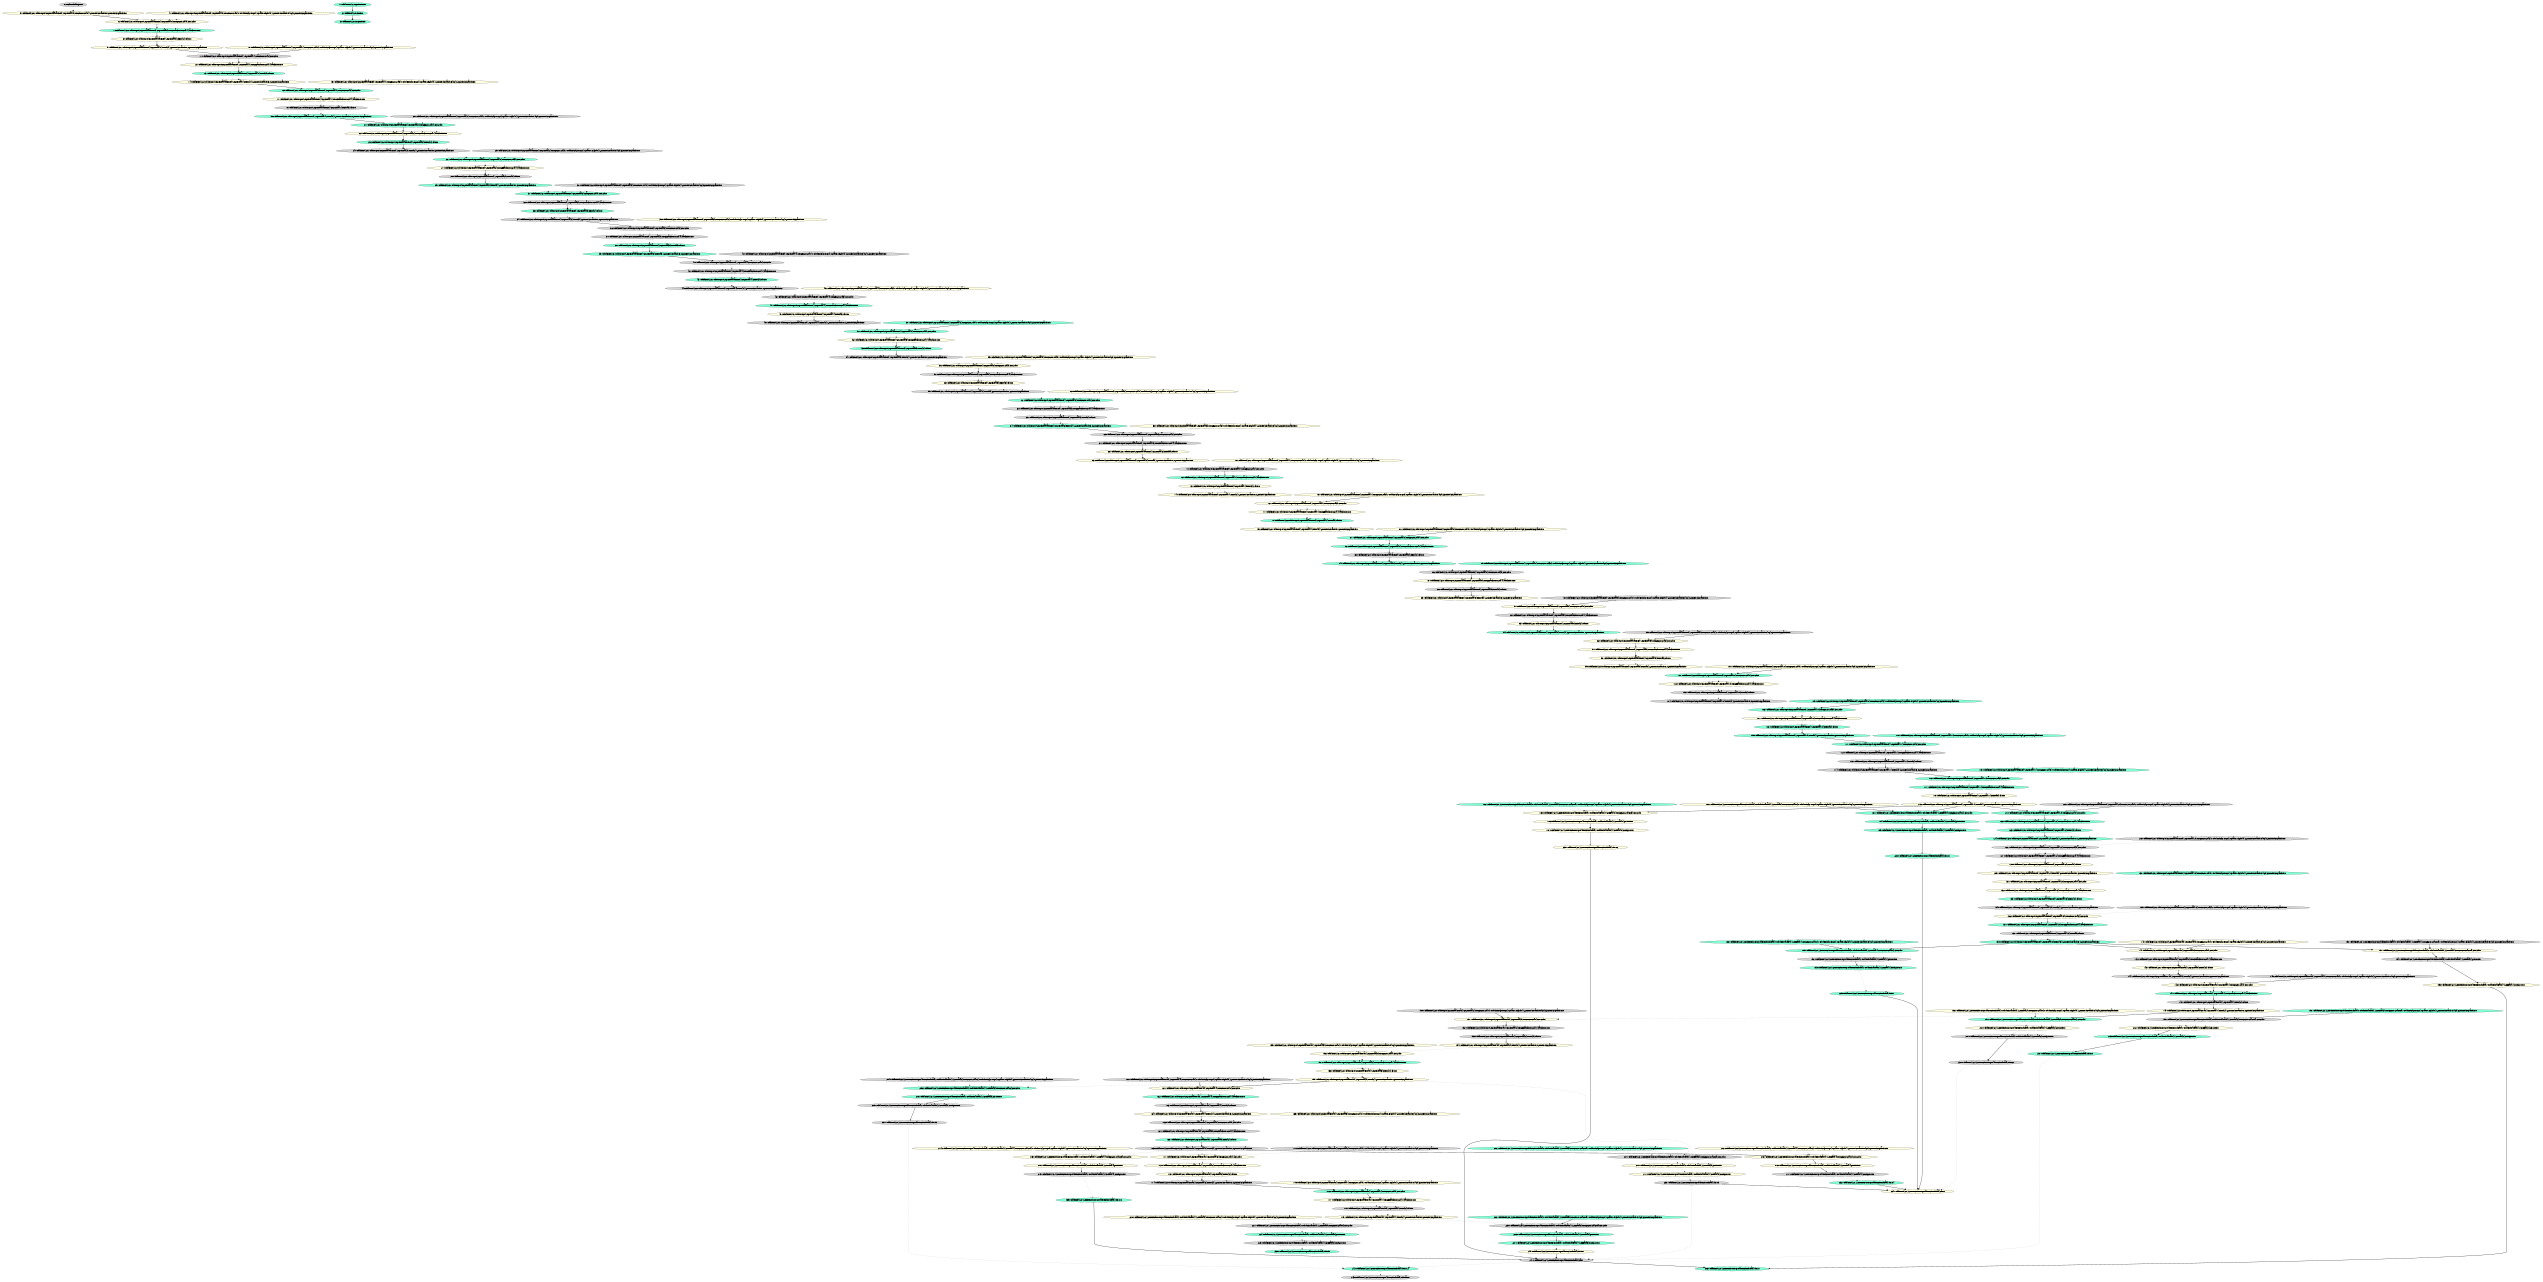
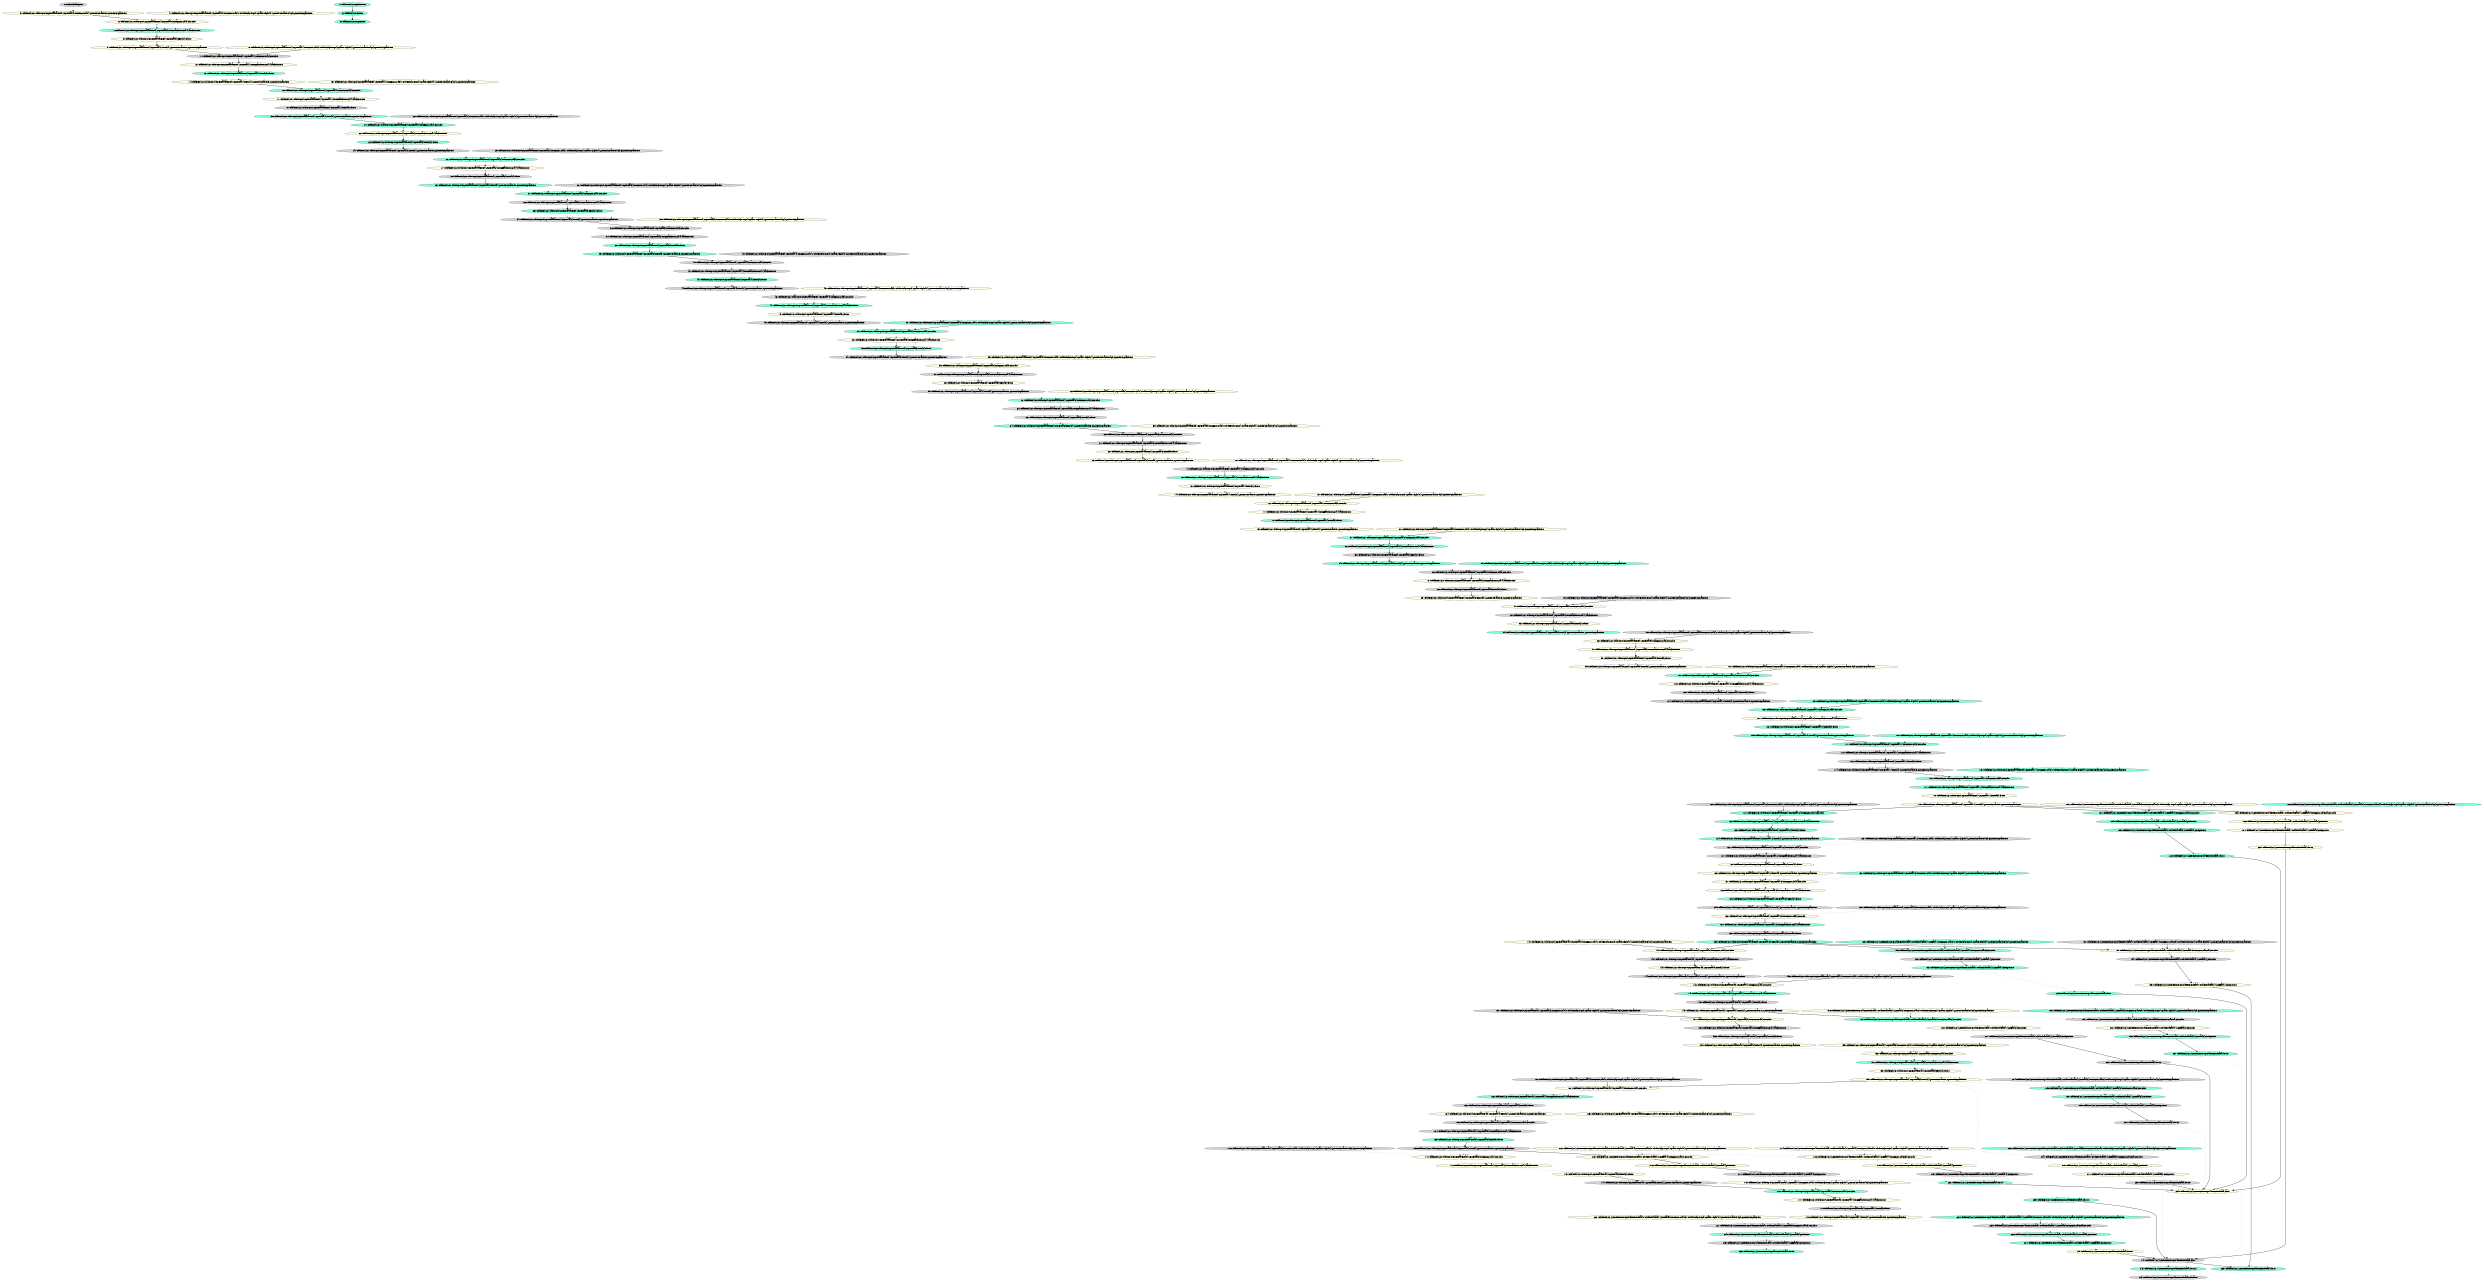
(1956, 1127) -> (2210, 1109)
(1062, 1263) -> (2205, 1142)
